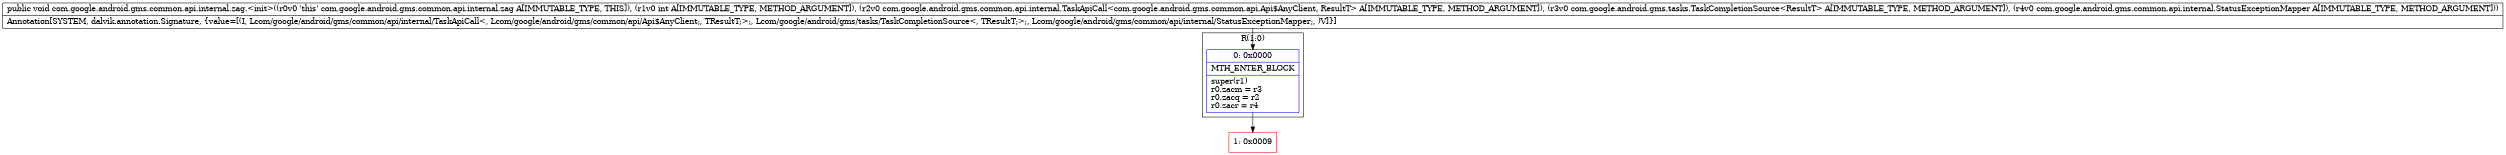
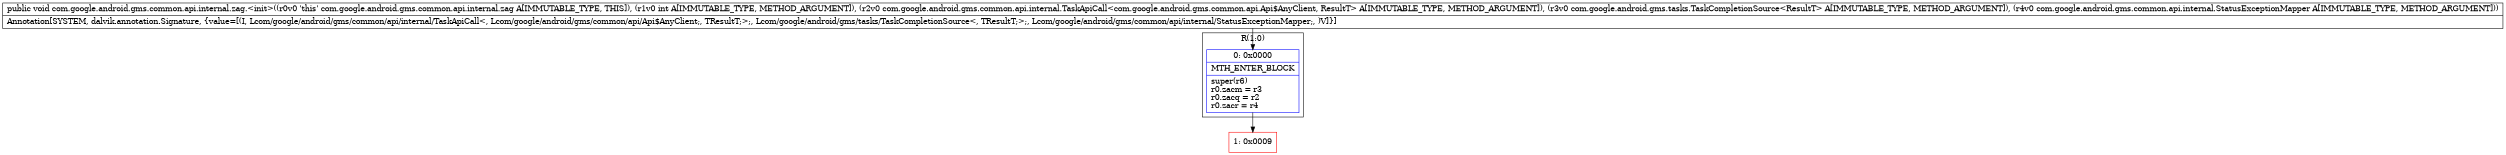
(1229, 81) -> (1229, 81)
